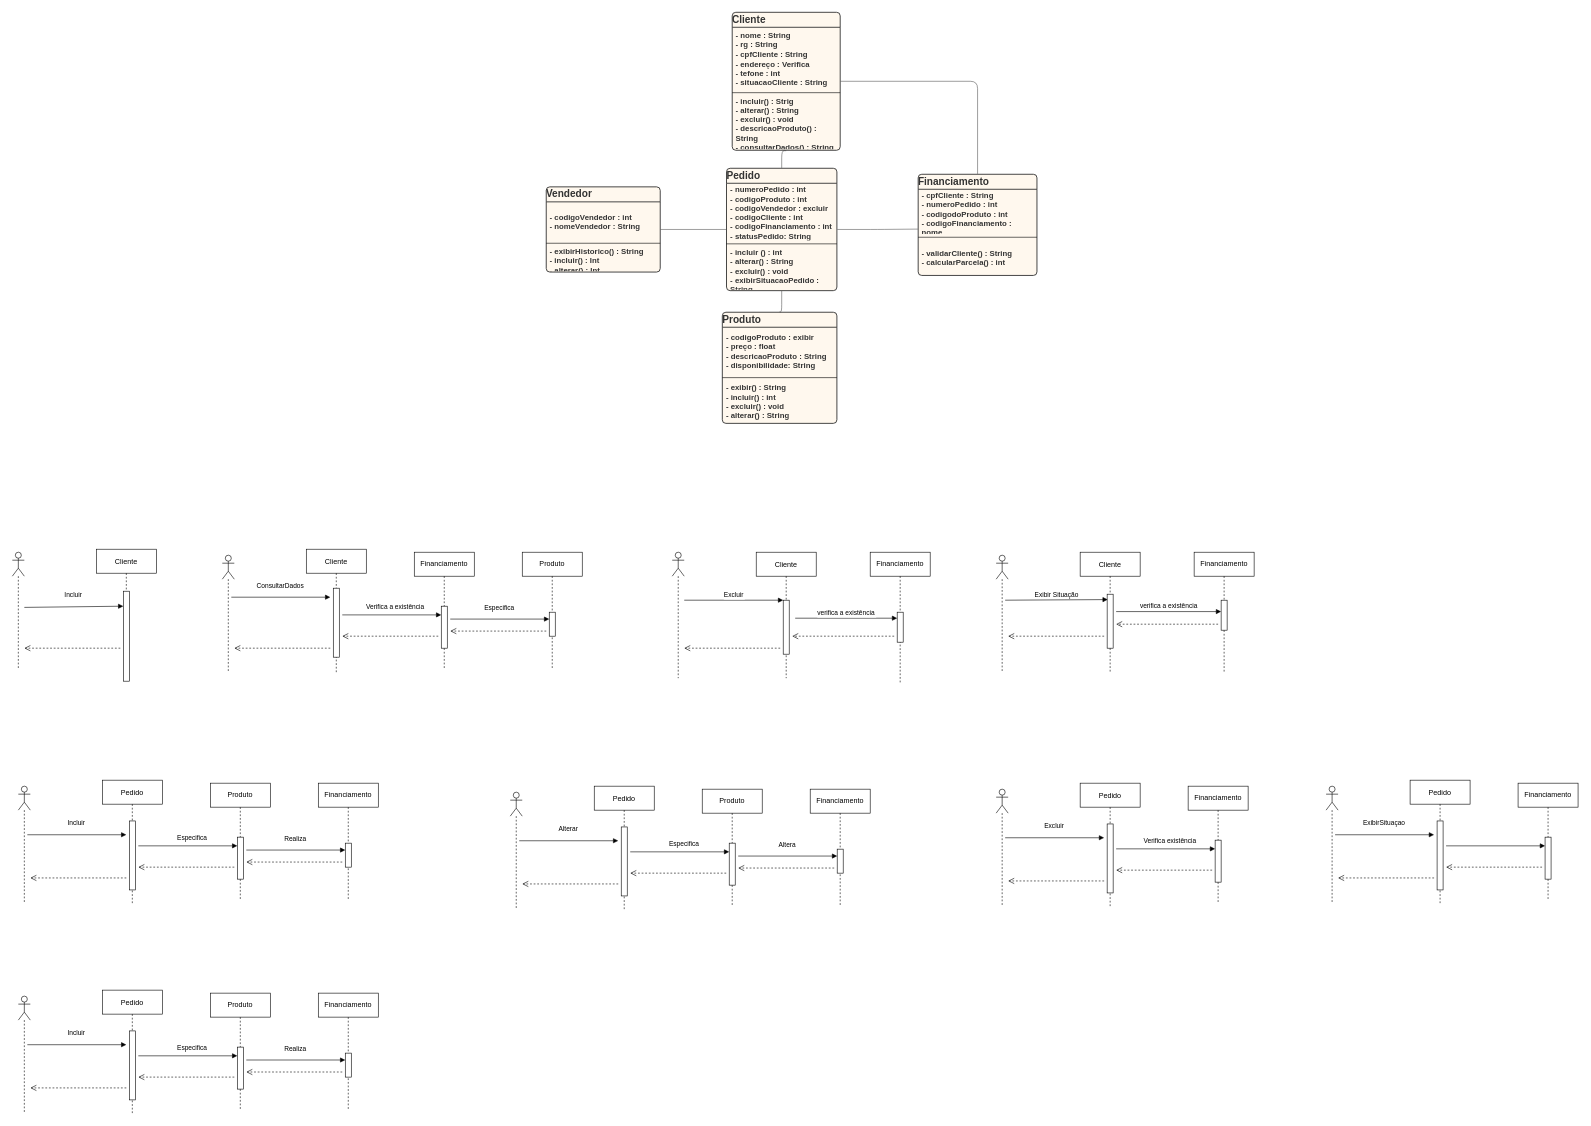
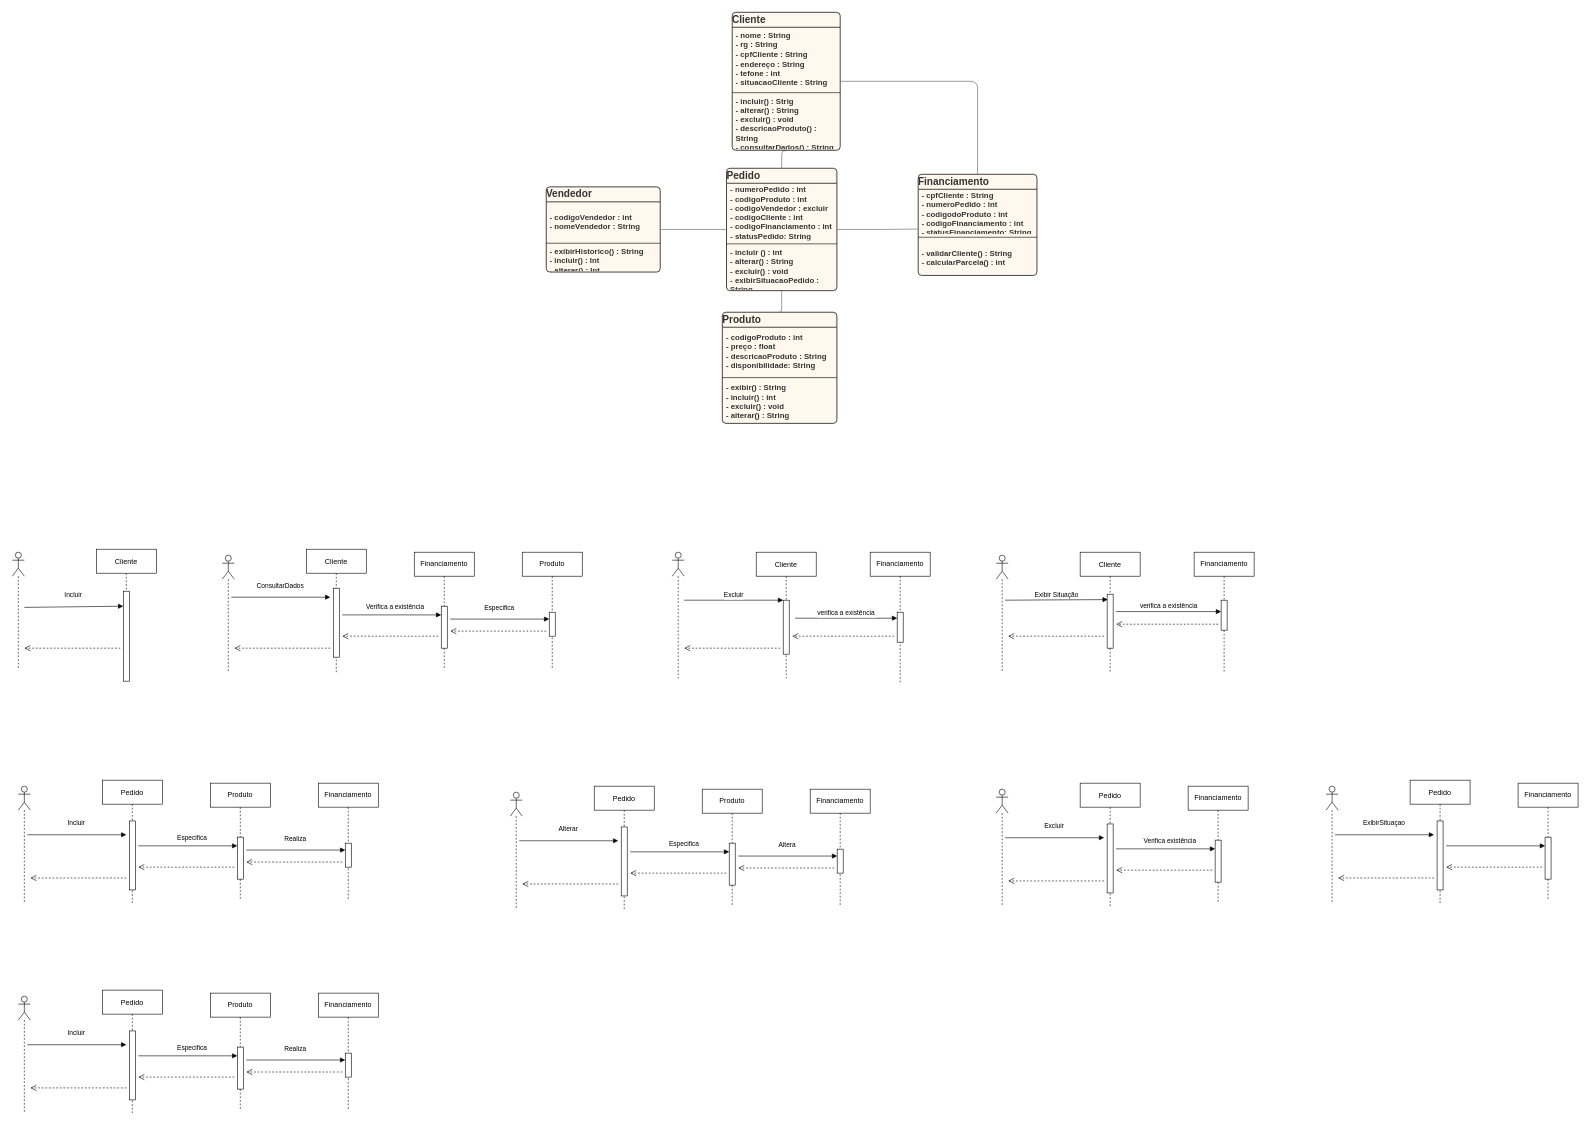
(786, 59) -> (786, 59)
(978, 212) -> (978, 212)
(779, 351) -> (779, 351)
